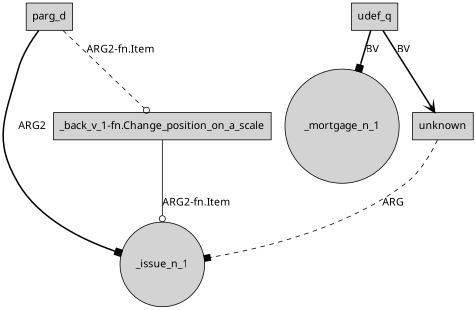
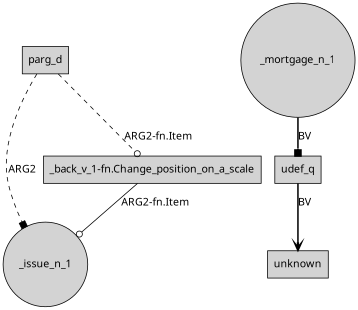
(366, 47) -> (298, 133)
(9, 164) -> (8, 145)
(338, 221) -> none
